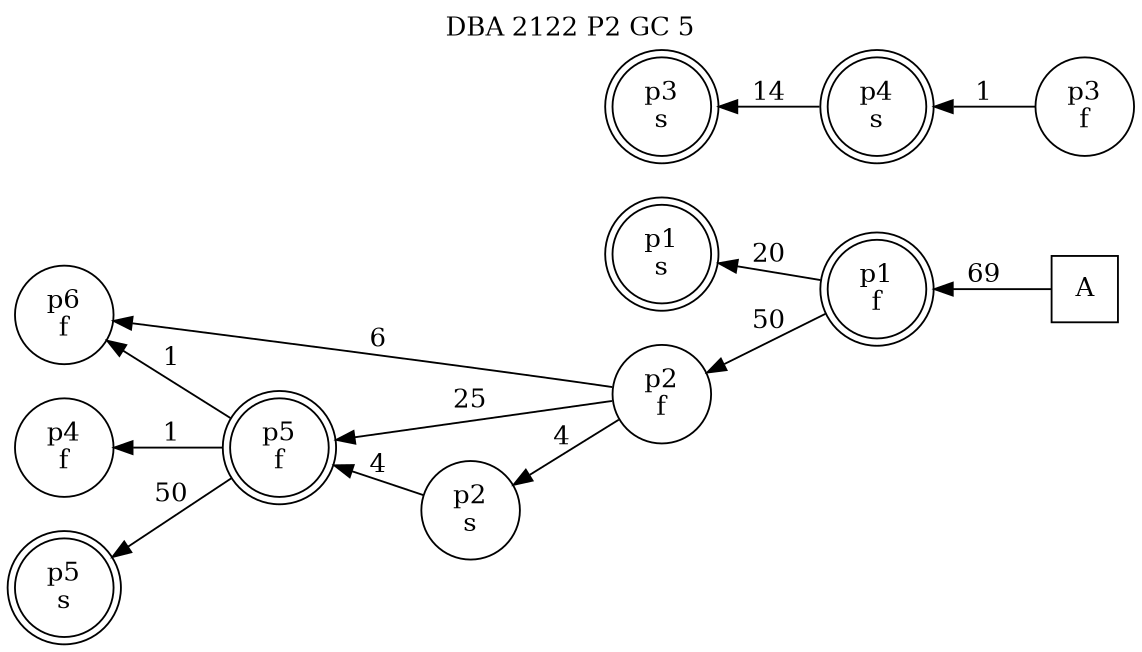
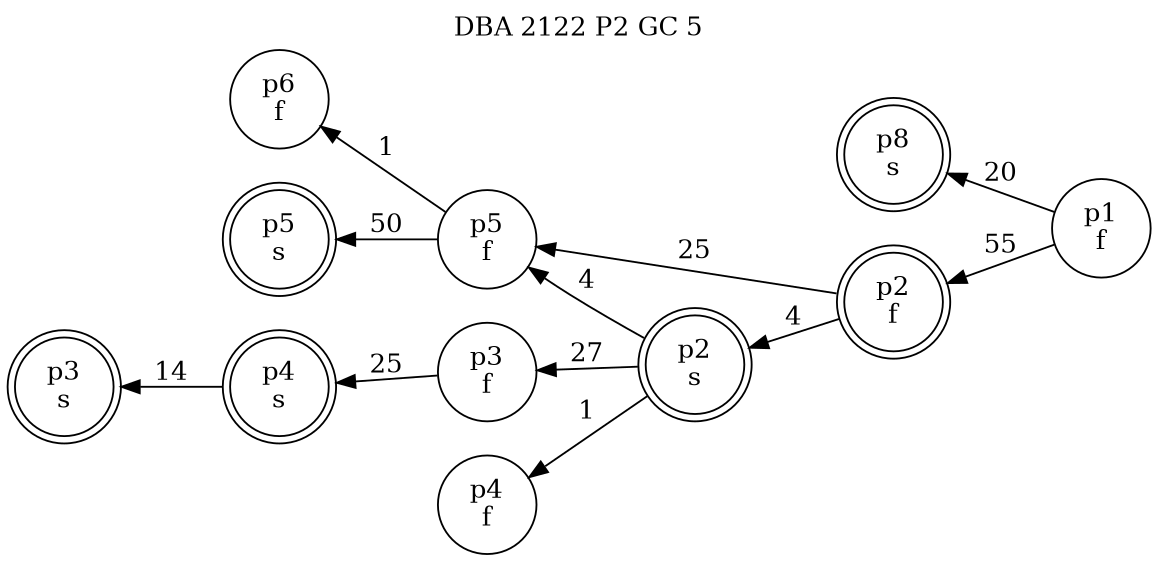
(985, 93) -> (387, 366)
(662, 254) -> (894, 155)
(877, 289) -> (1101, 228)
(1085, 289) -> none
(769, 321) -> (1001, 246)
(372, 354) -> none
none -> (597, 368)
(662, 394) -> (894, 302)
(178, 448) -> (596, 431)
(279, 448) -> (487, 239)
(471, 510) -> (695, 365)
